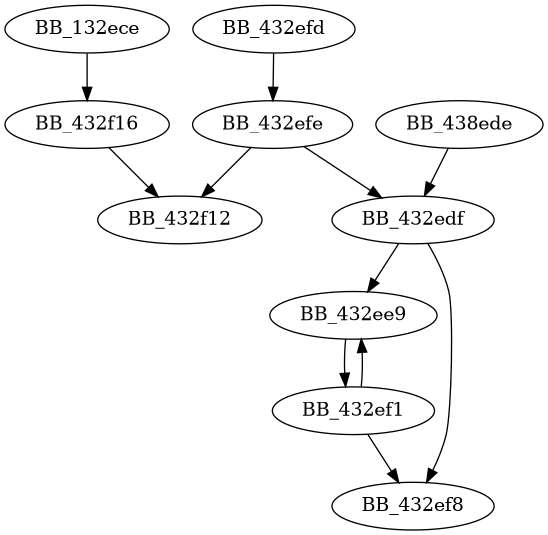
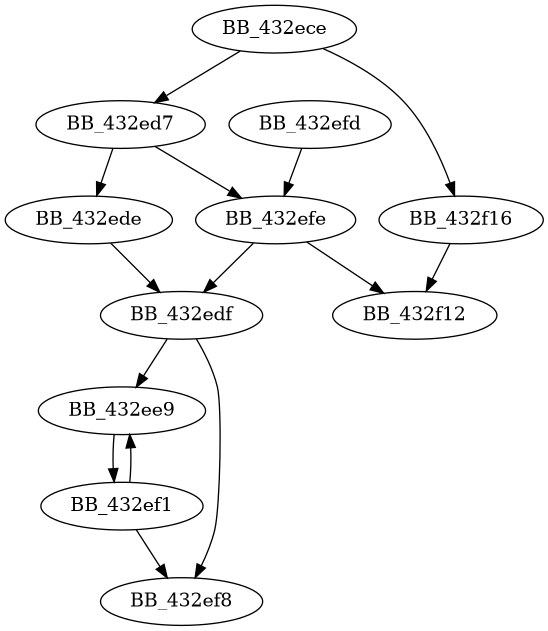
(87, 29) -> (274, 29)
none -> (121, 125)
(459, 125) -> (89, 220)
